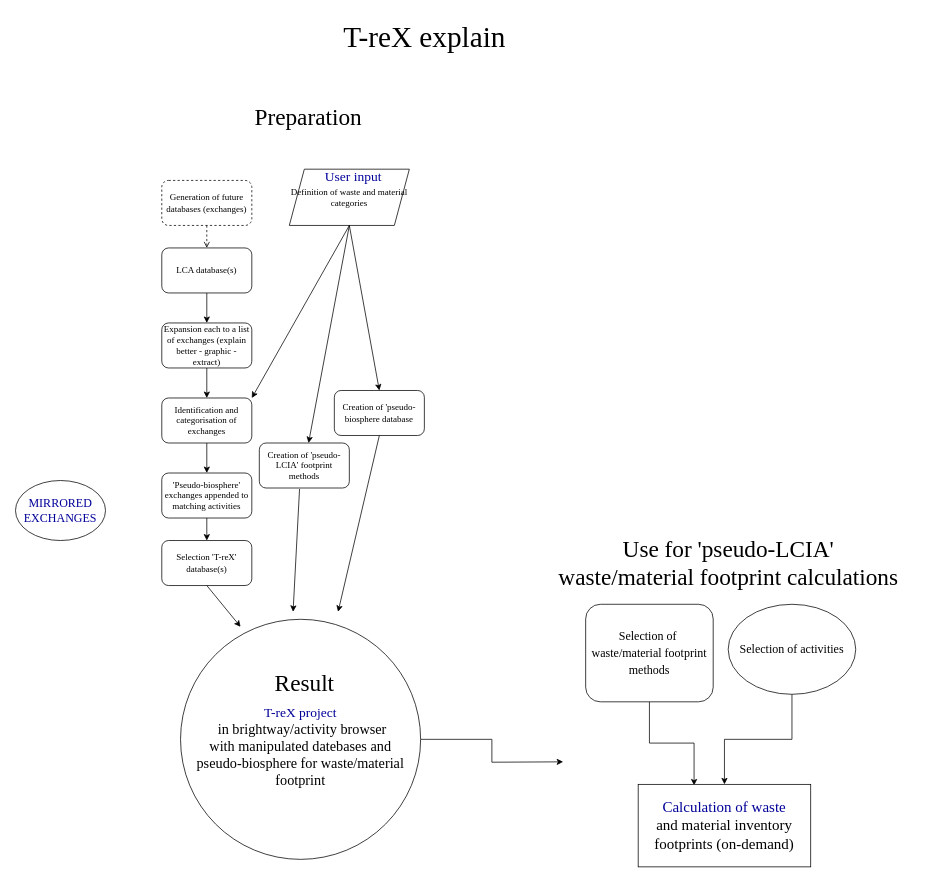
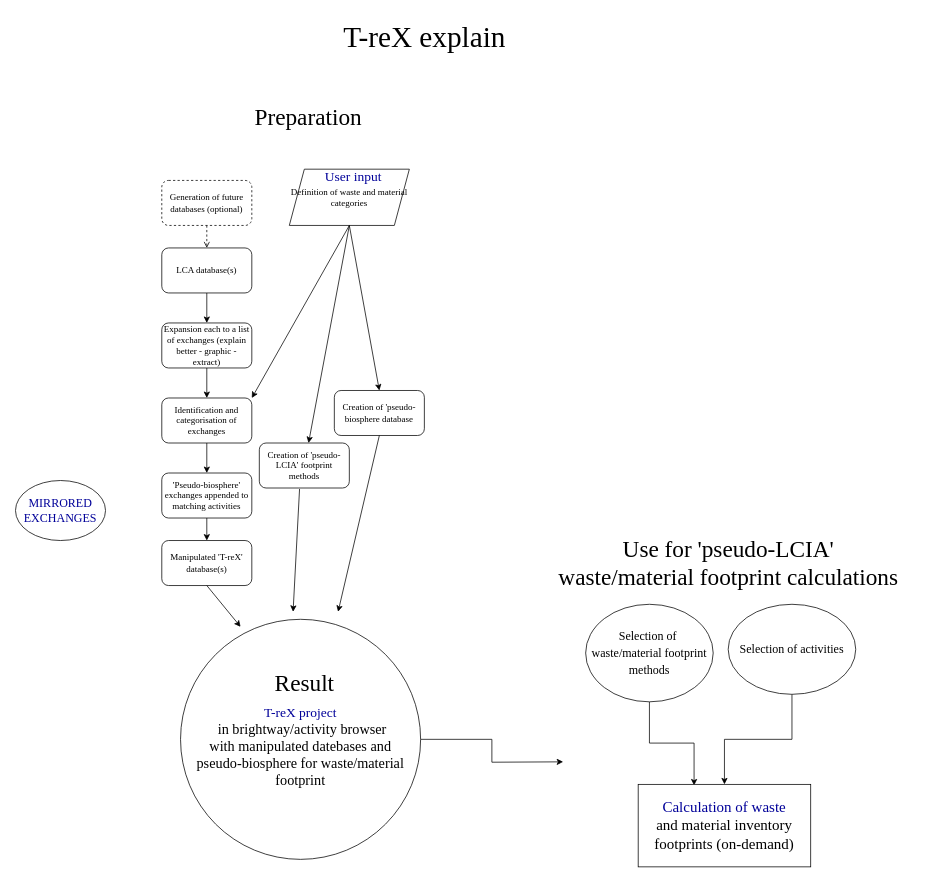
(207, 203) -> (207, 203)
(207, 563) -> (207, 563)
(649, 653) -> (649, 653)
